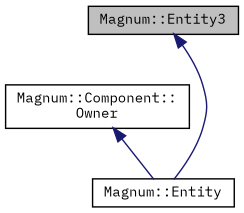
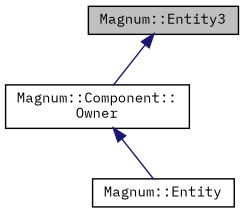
(206, 114) -> (129, 65)
